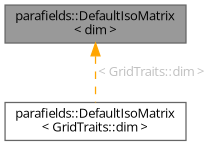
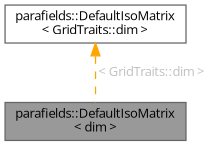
(96, 79) -> (96, 79)
